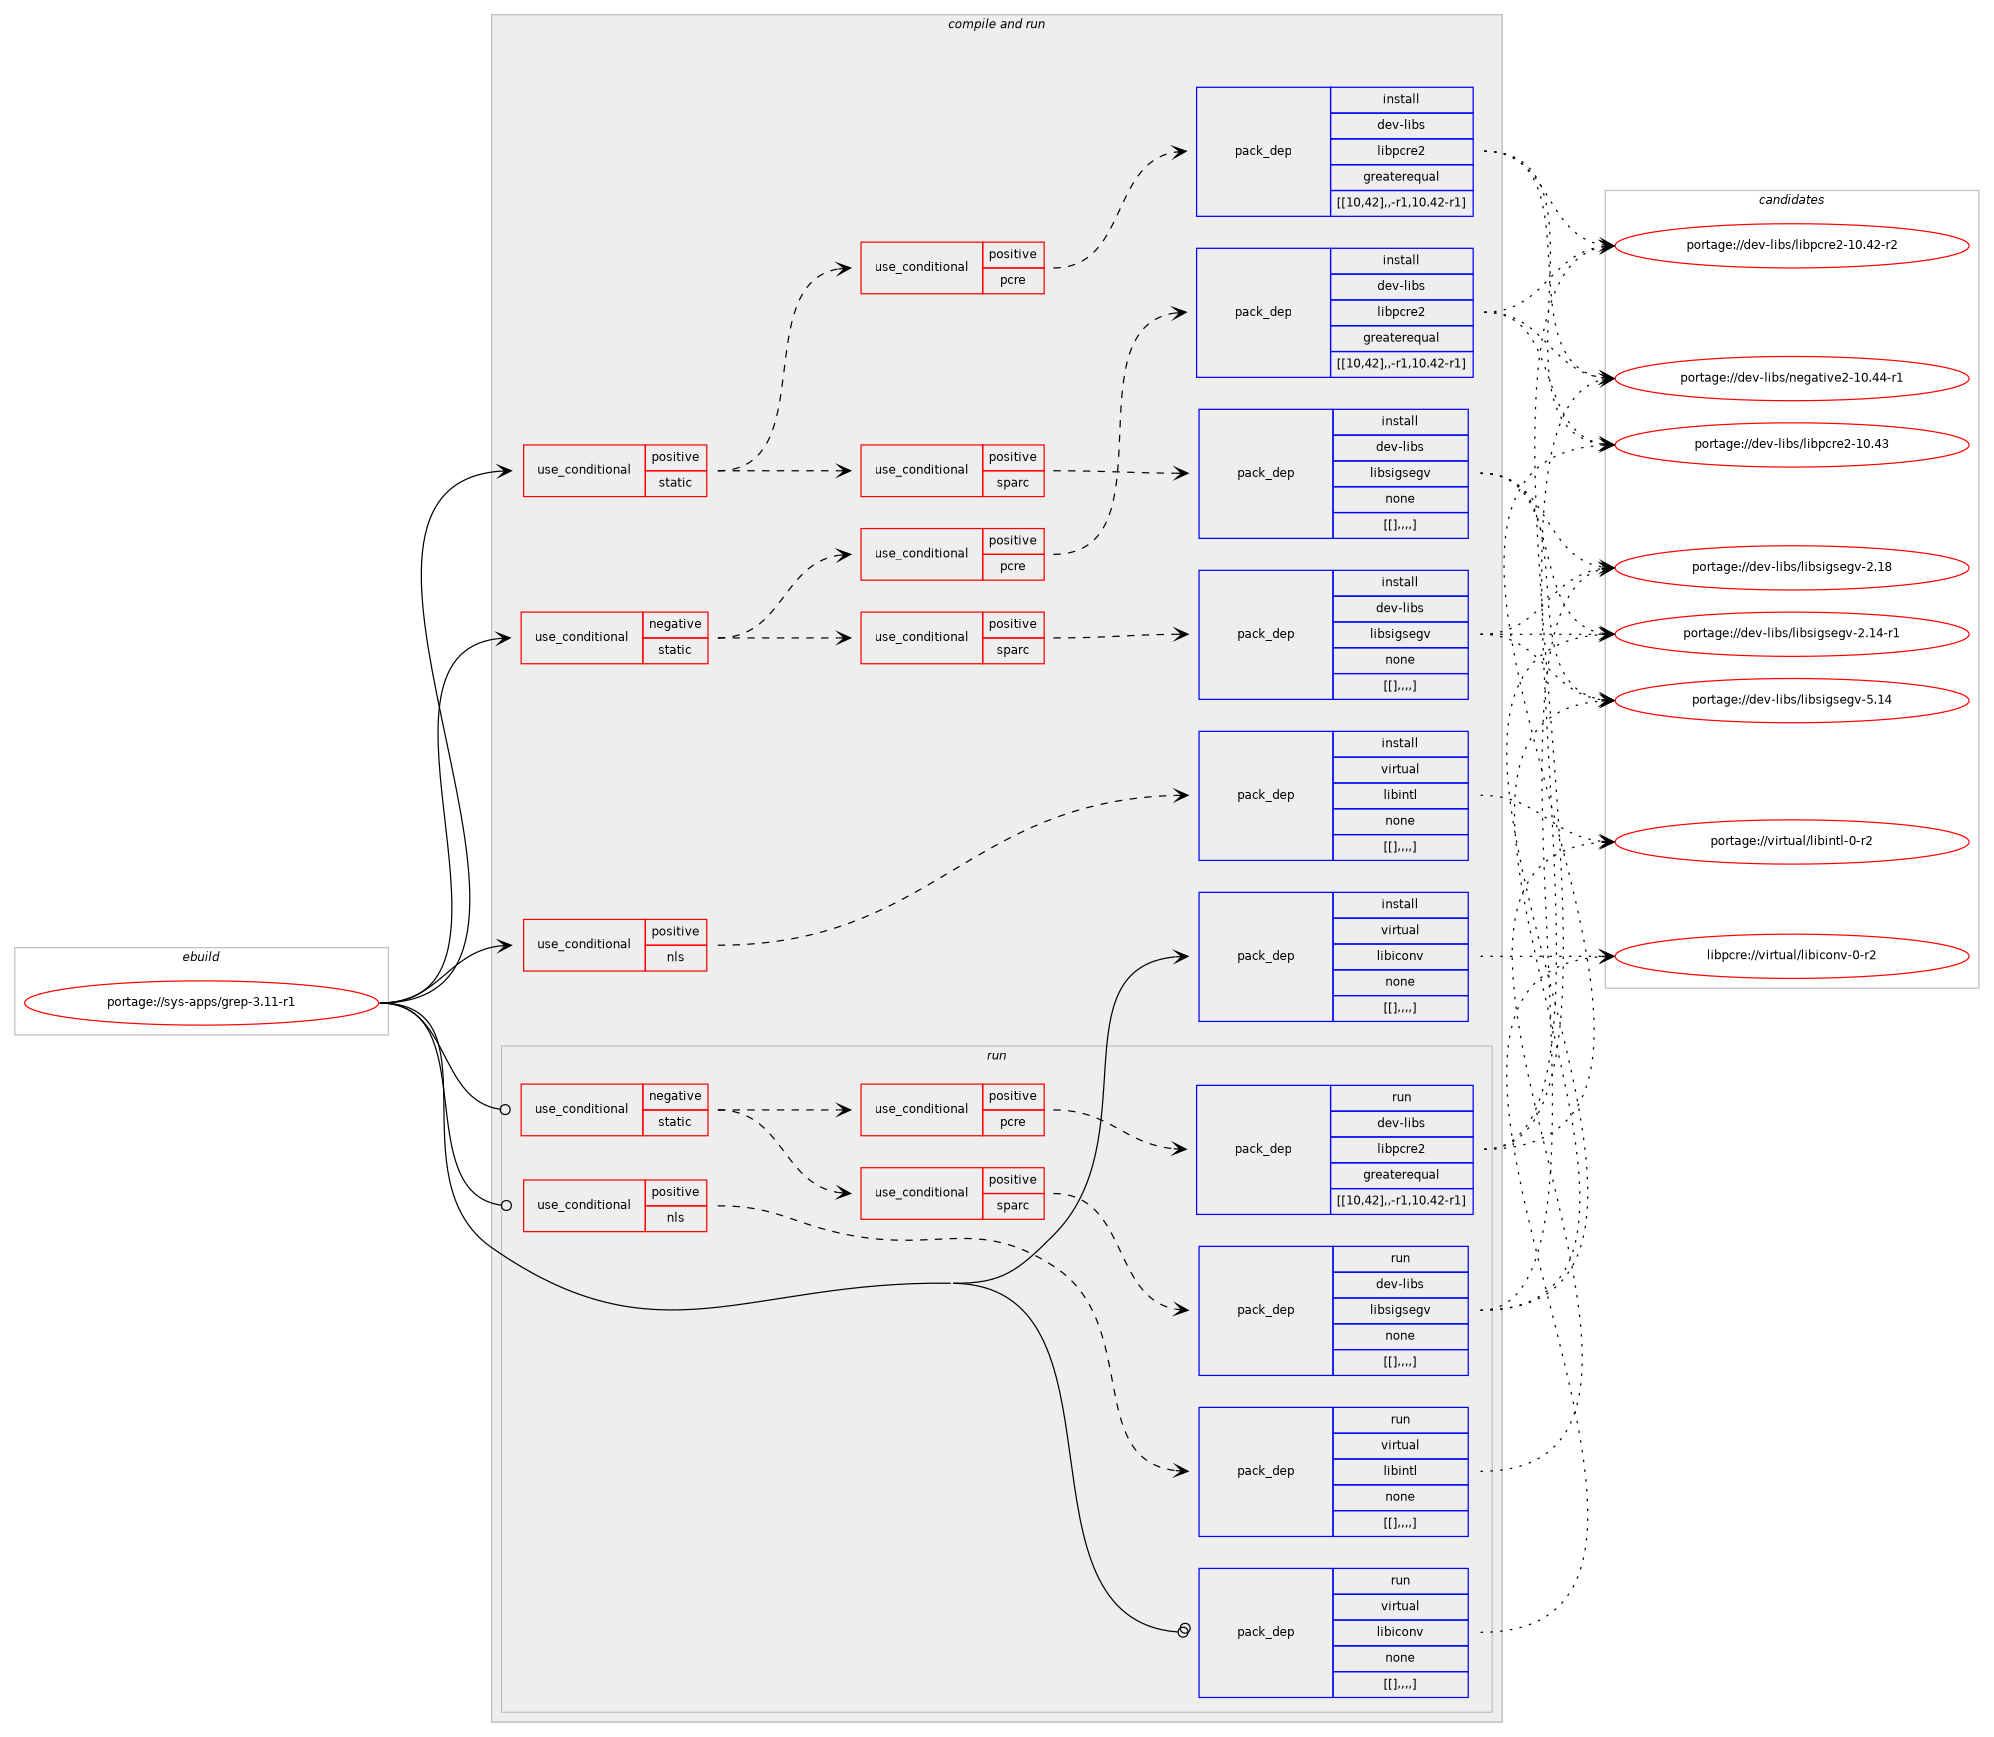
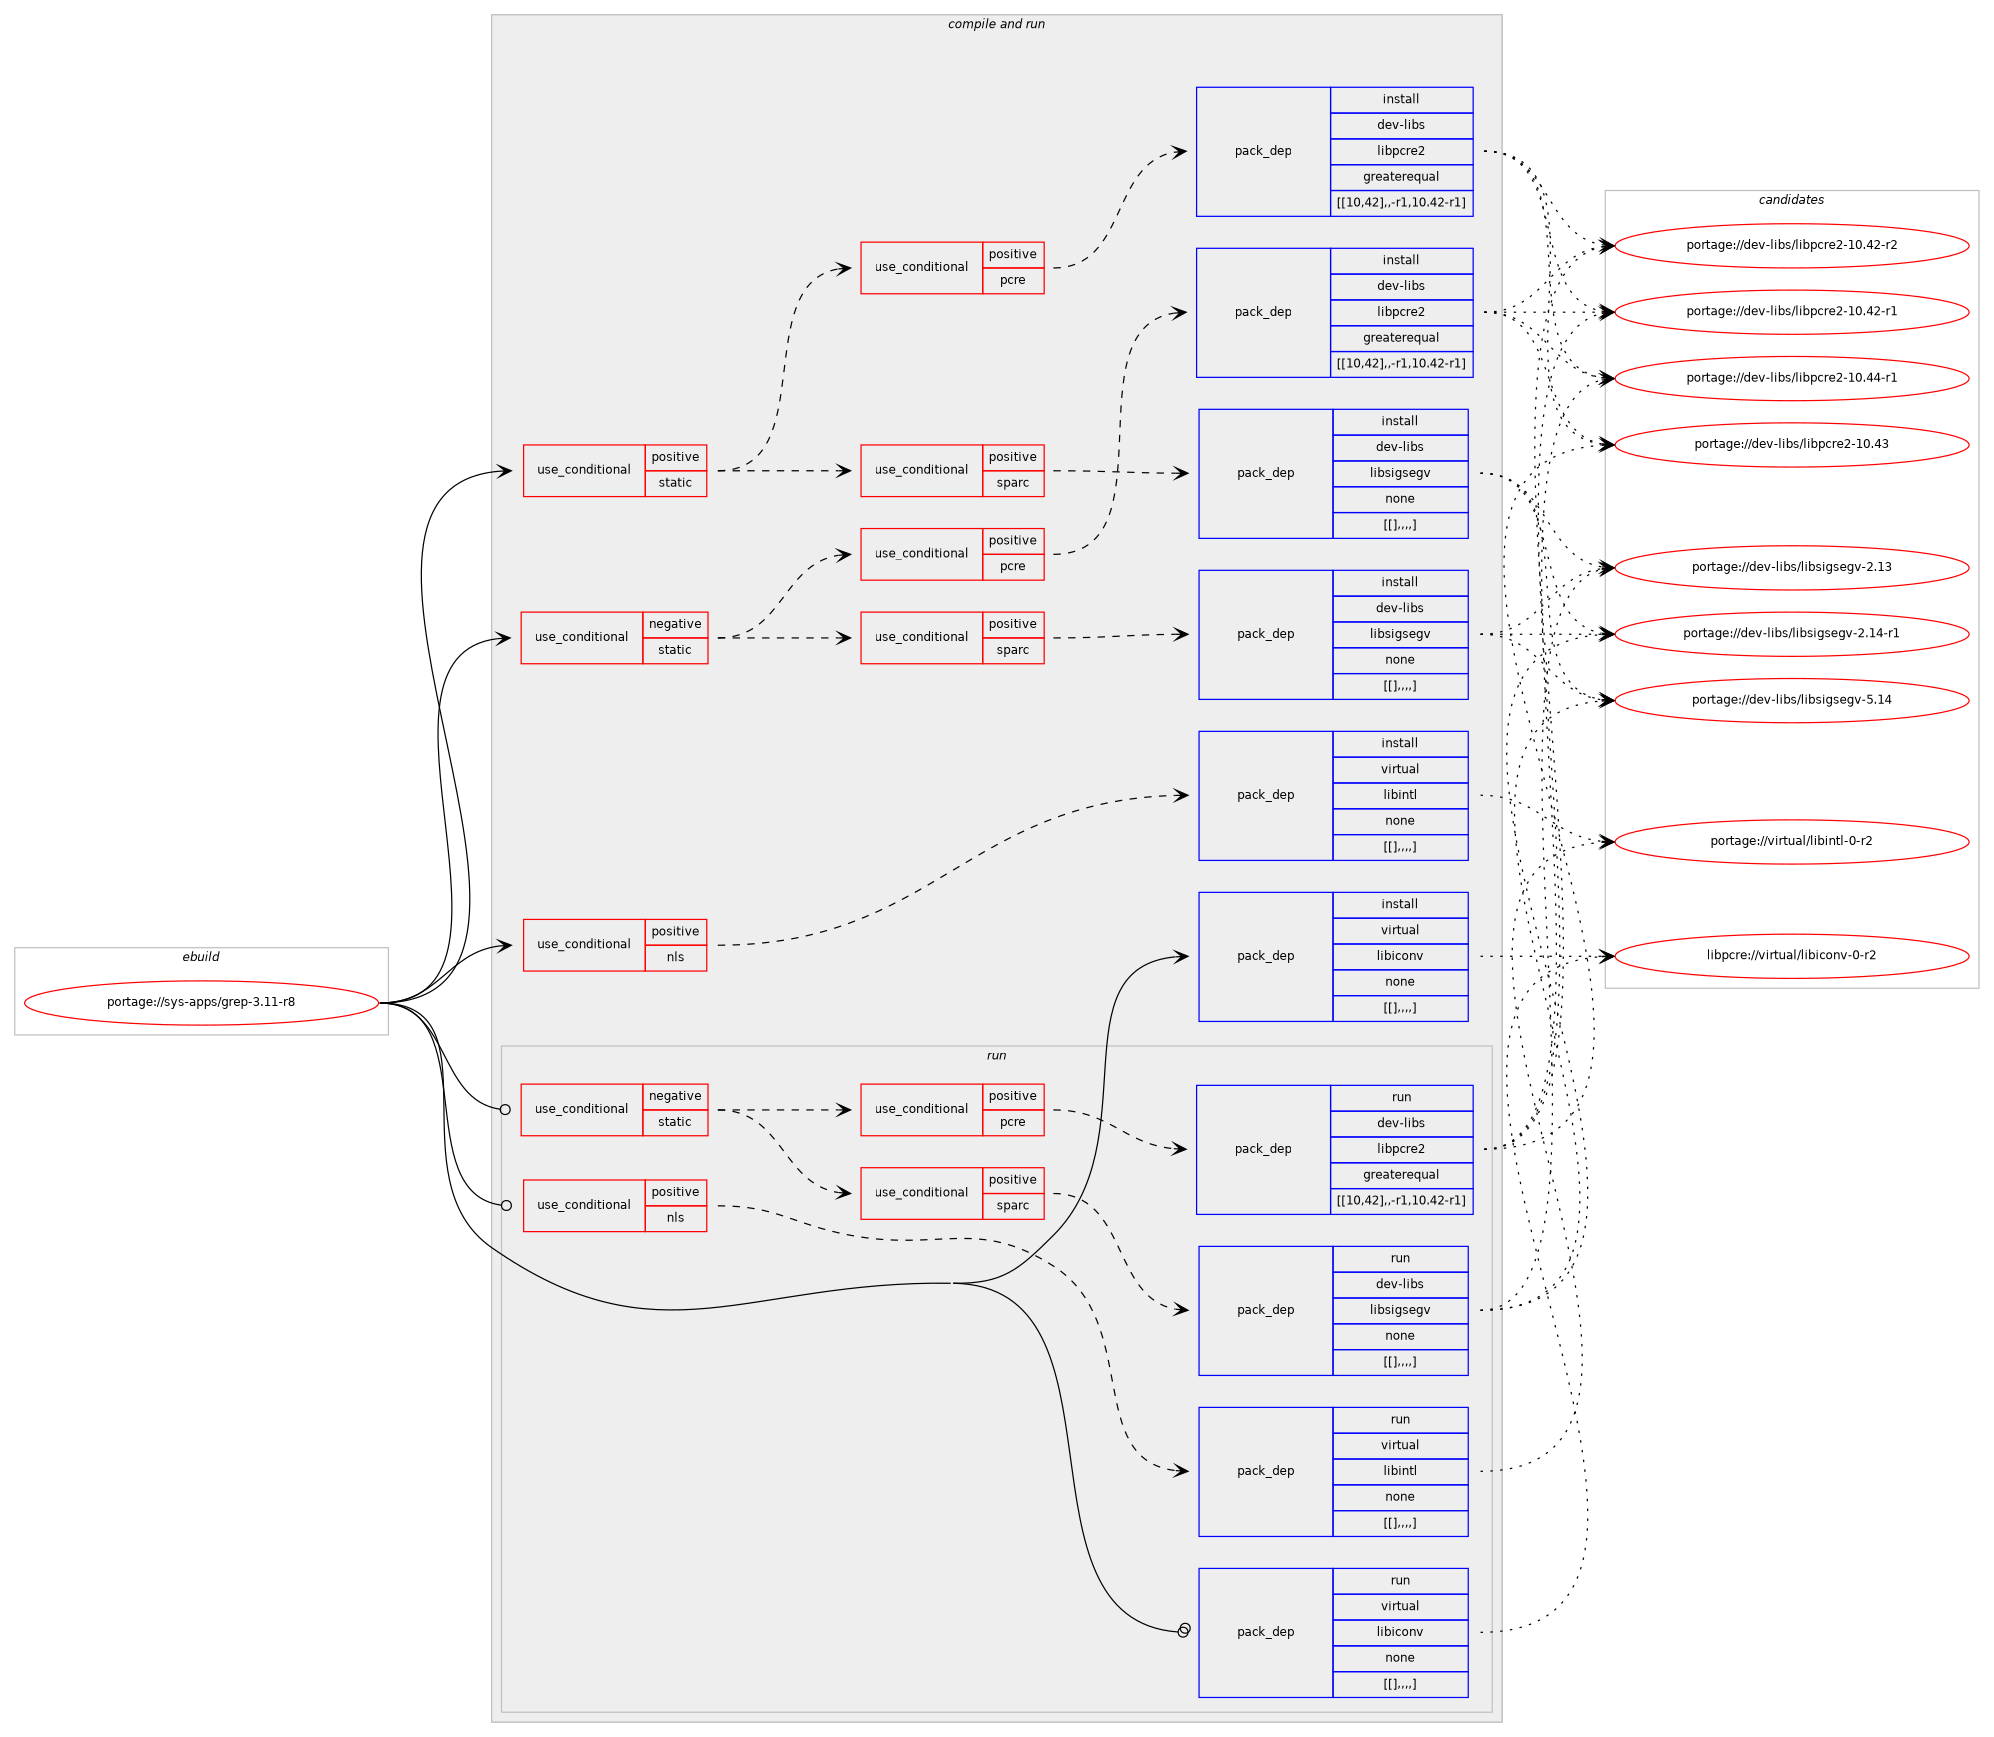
none -> (1792, 312)
(1792, 379) -> (1792, 379)
(1792, 568) -> (1792, 568)
(202, 1003) -> (202, 1003)
